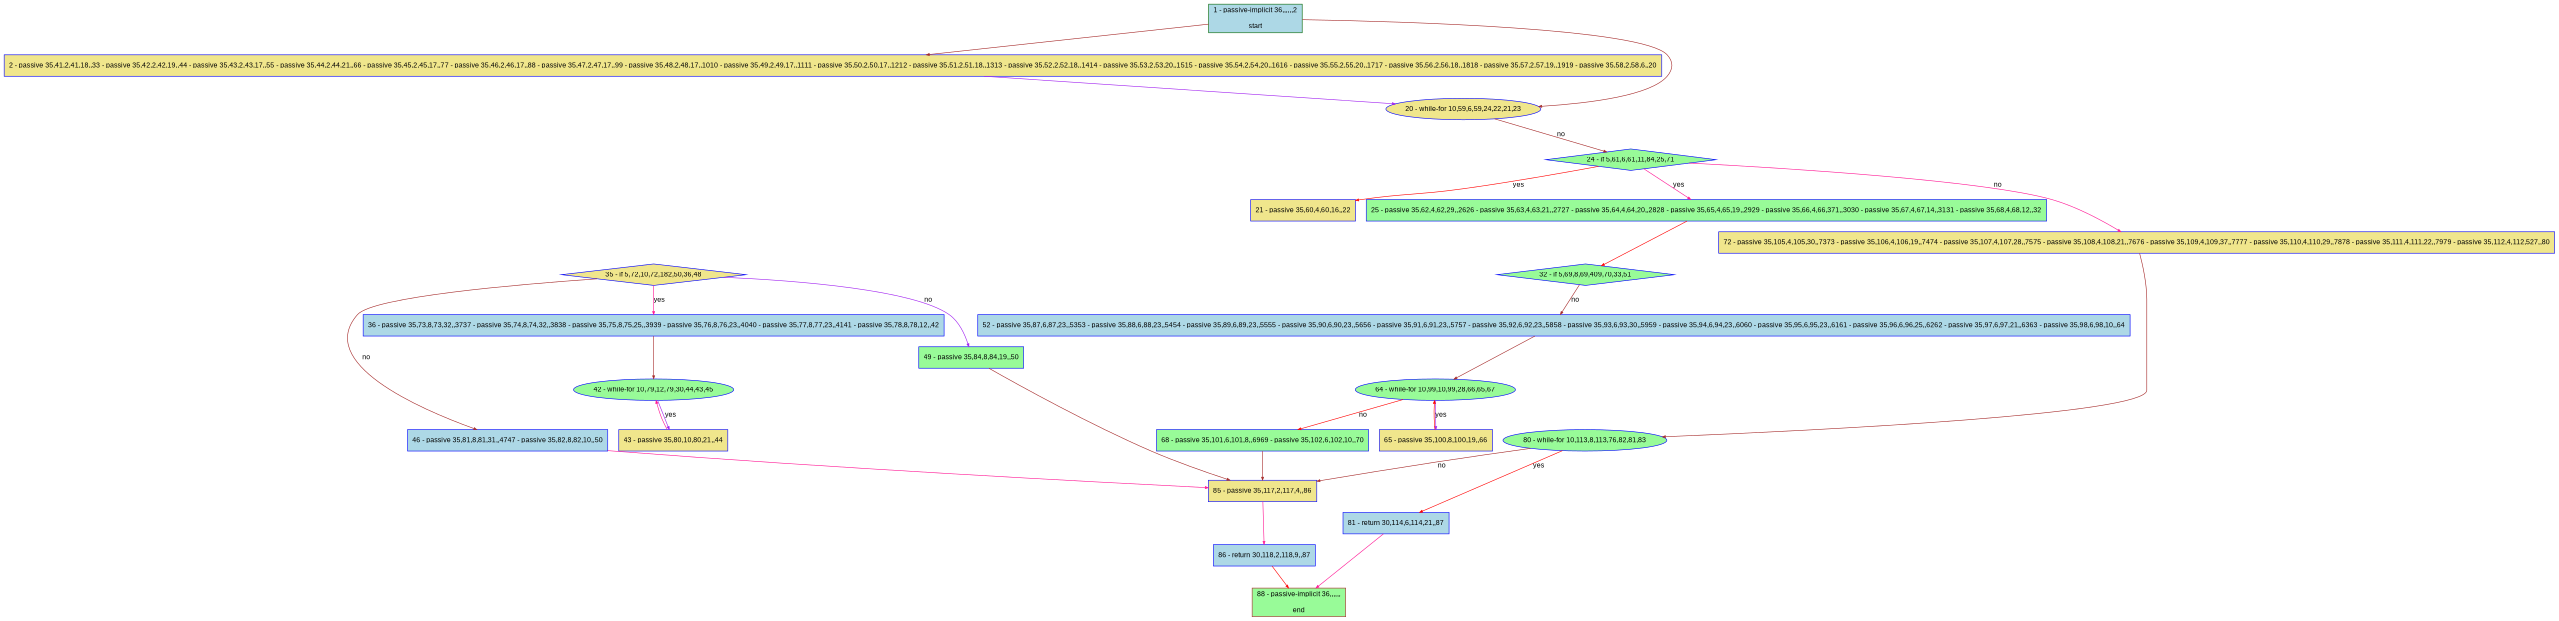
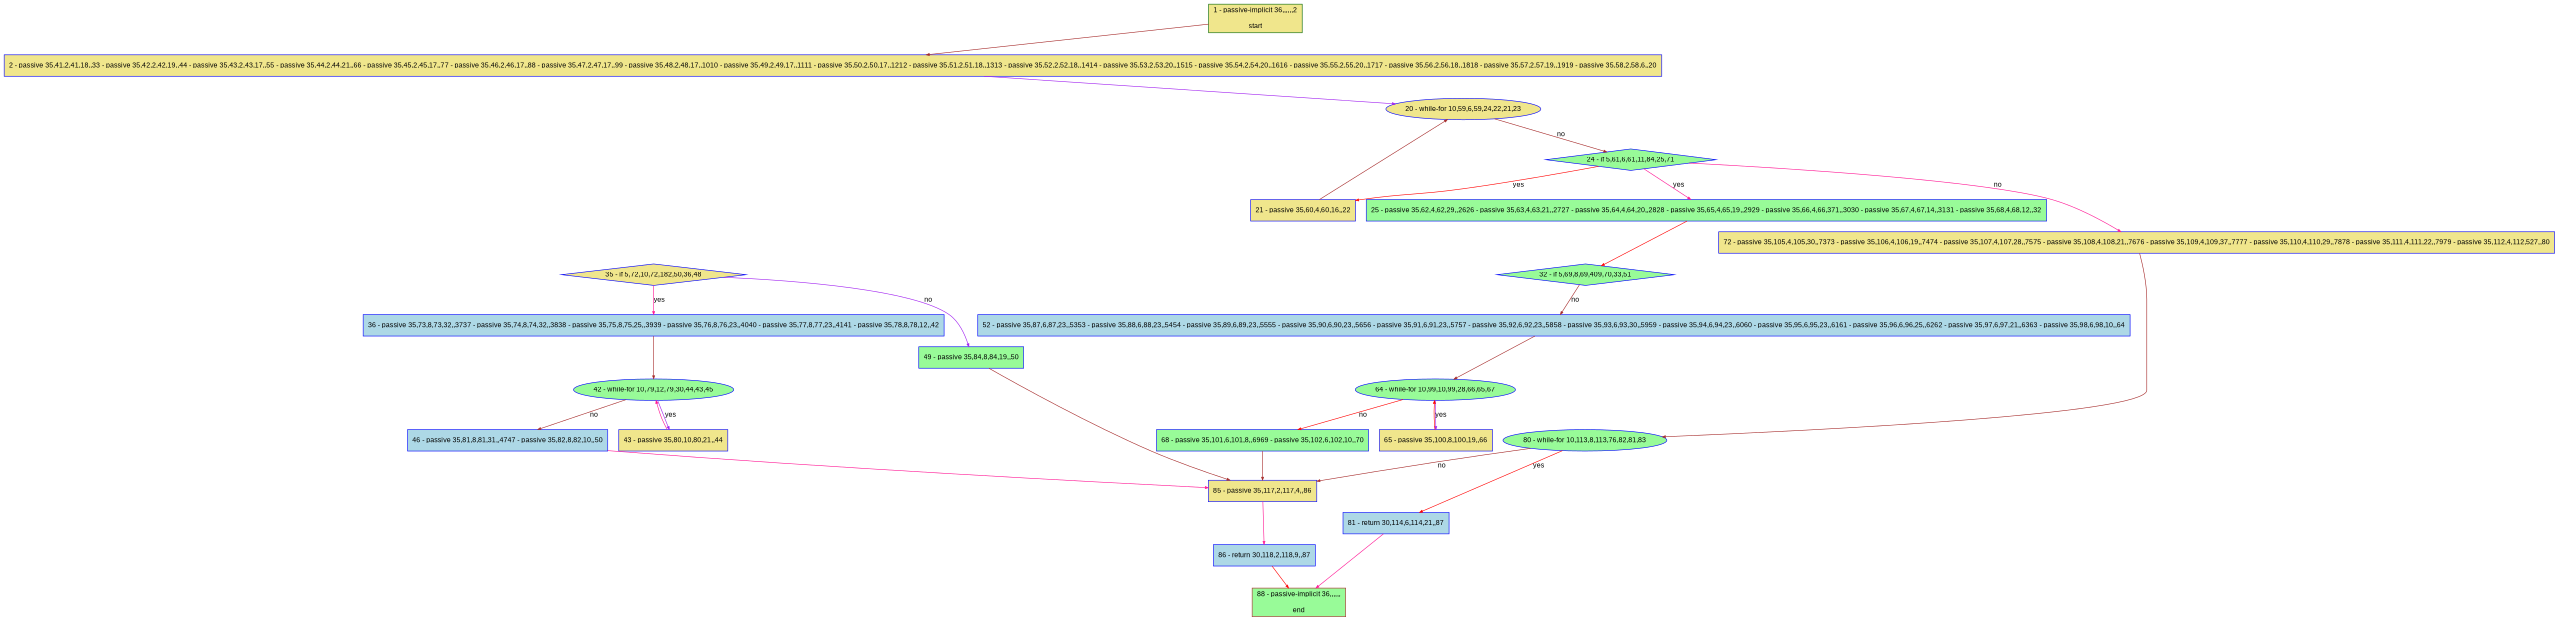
(1255, 18) -> (1255, 18)
(1564, 32) -> (1382, 160)
(383, 304) -> (583, 414)
